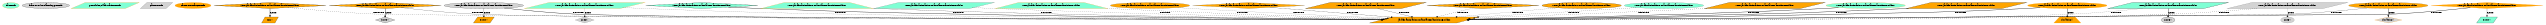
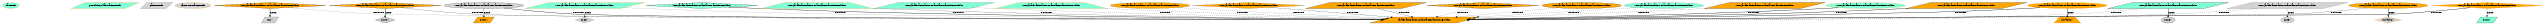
(46, 6) -> none
(193, 6) -> (193, 6)
(270, 20) -> (270, 20)
